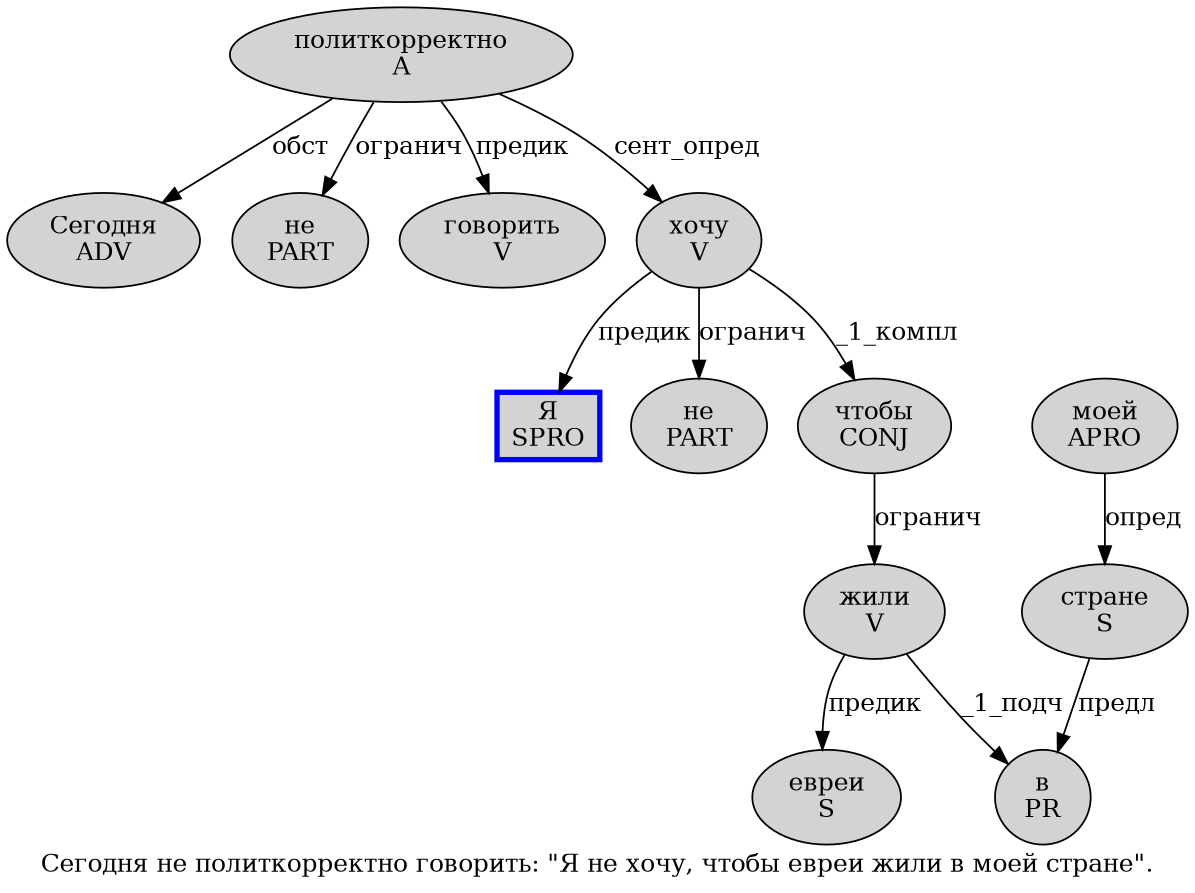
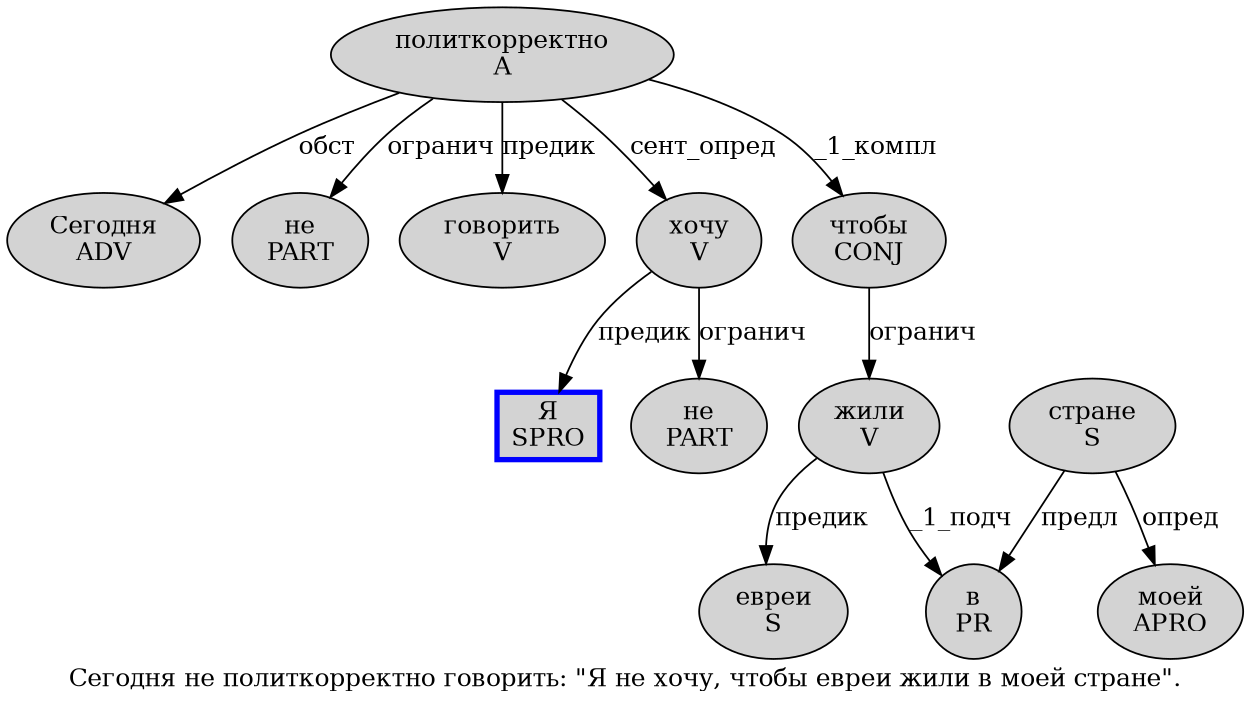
(804, 310) -> (749, 116)
(1105, 510) -> (1133, 509)
